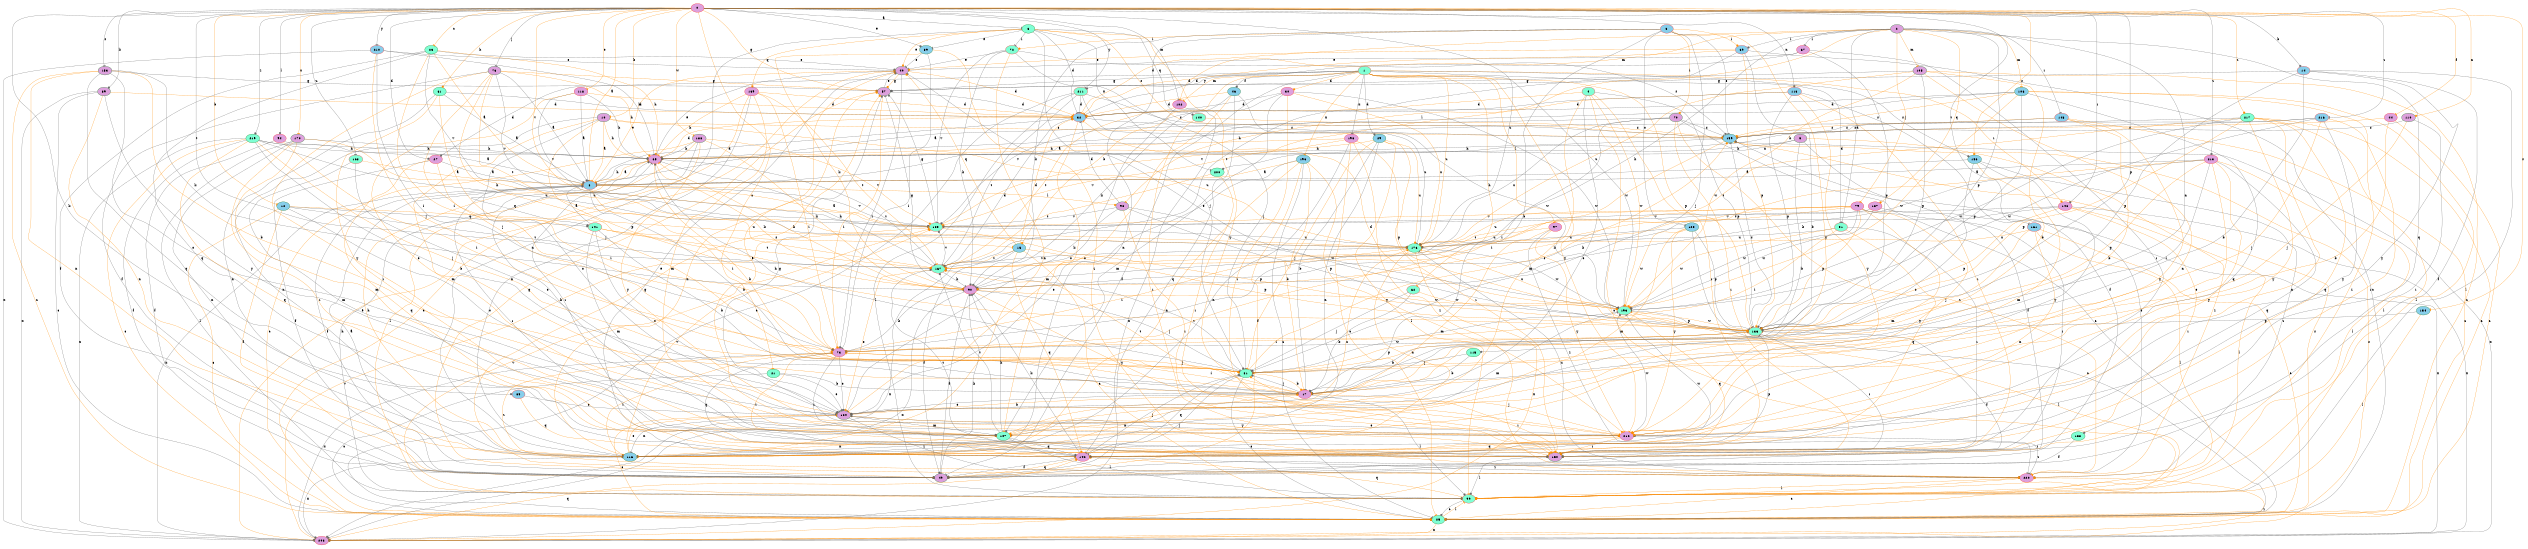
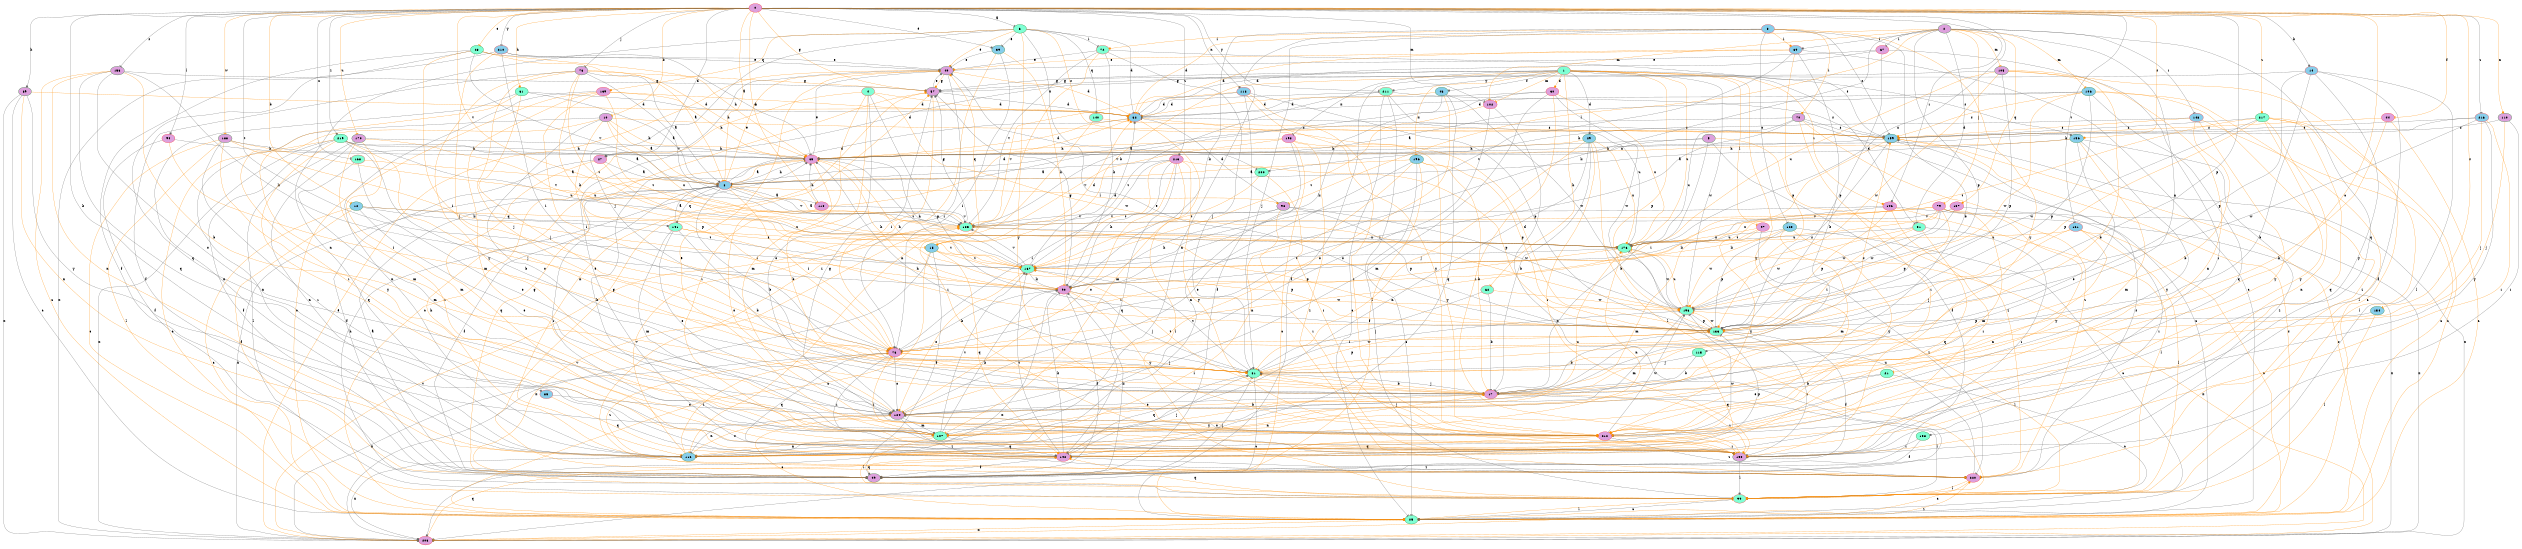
(582, 138) -> (773, 196)
none -> (1633, 150)
(1486, 449) -> (1442, 451)
(1232, 486) -> (1251, 491)
